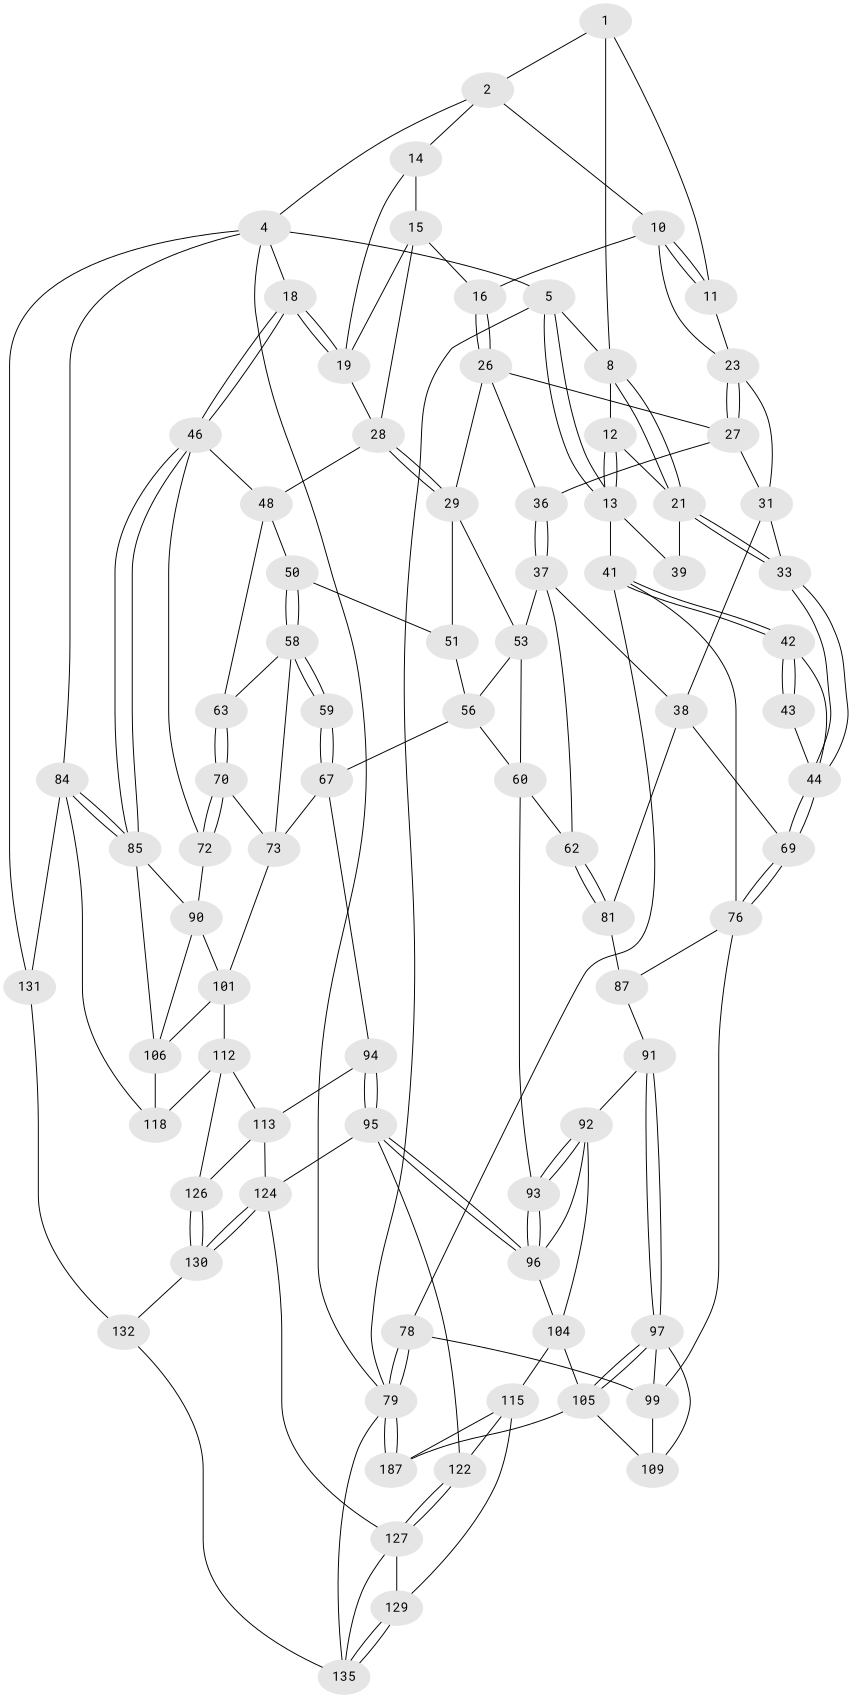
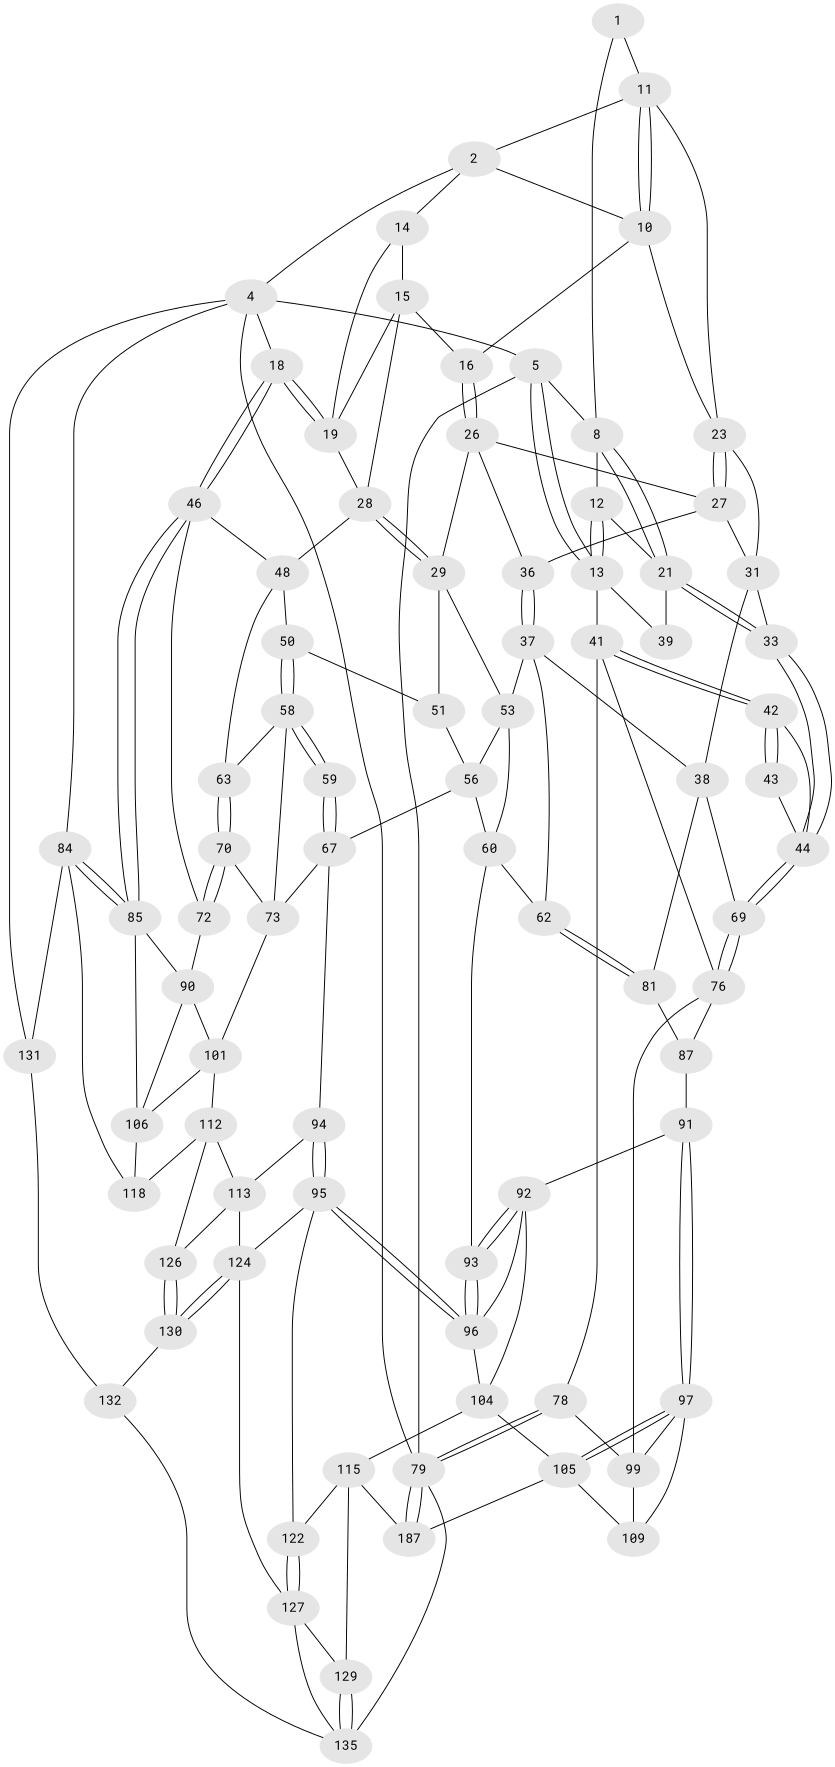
(547, 56) -> (560, 125)
